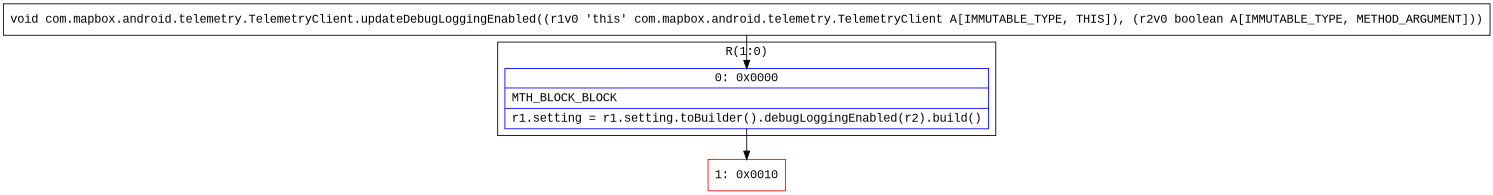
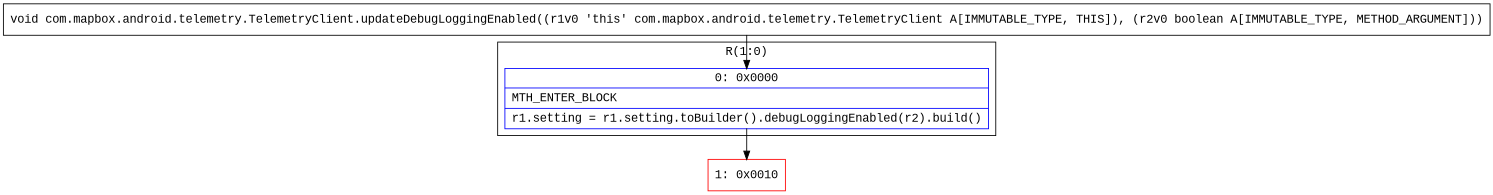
(564, 98) -> (564, 98)
